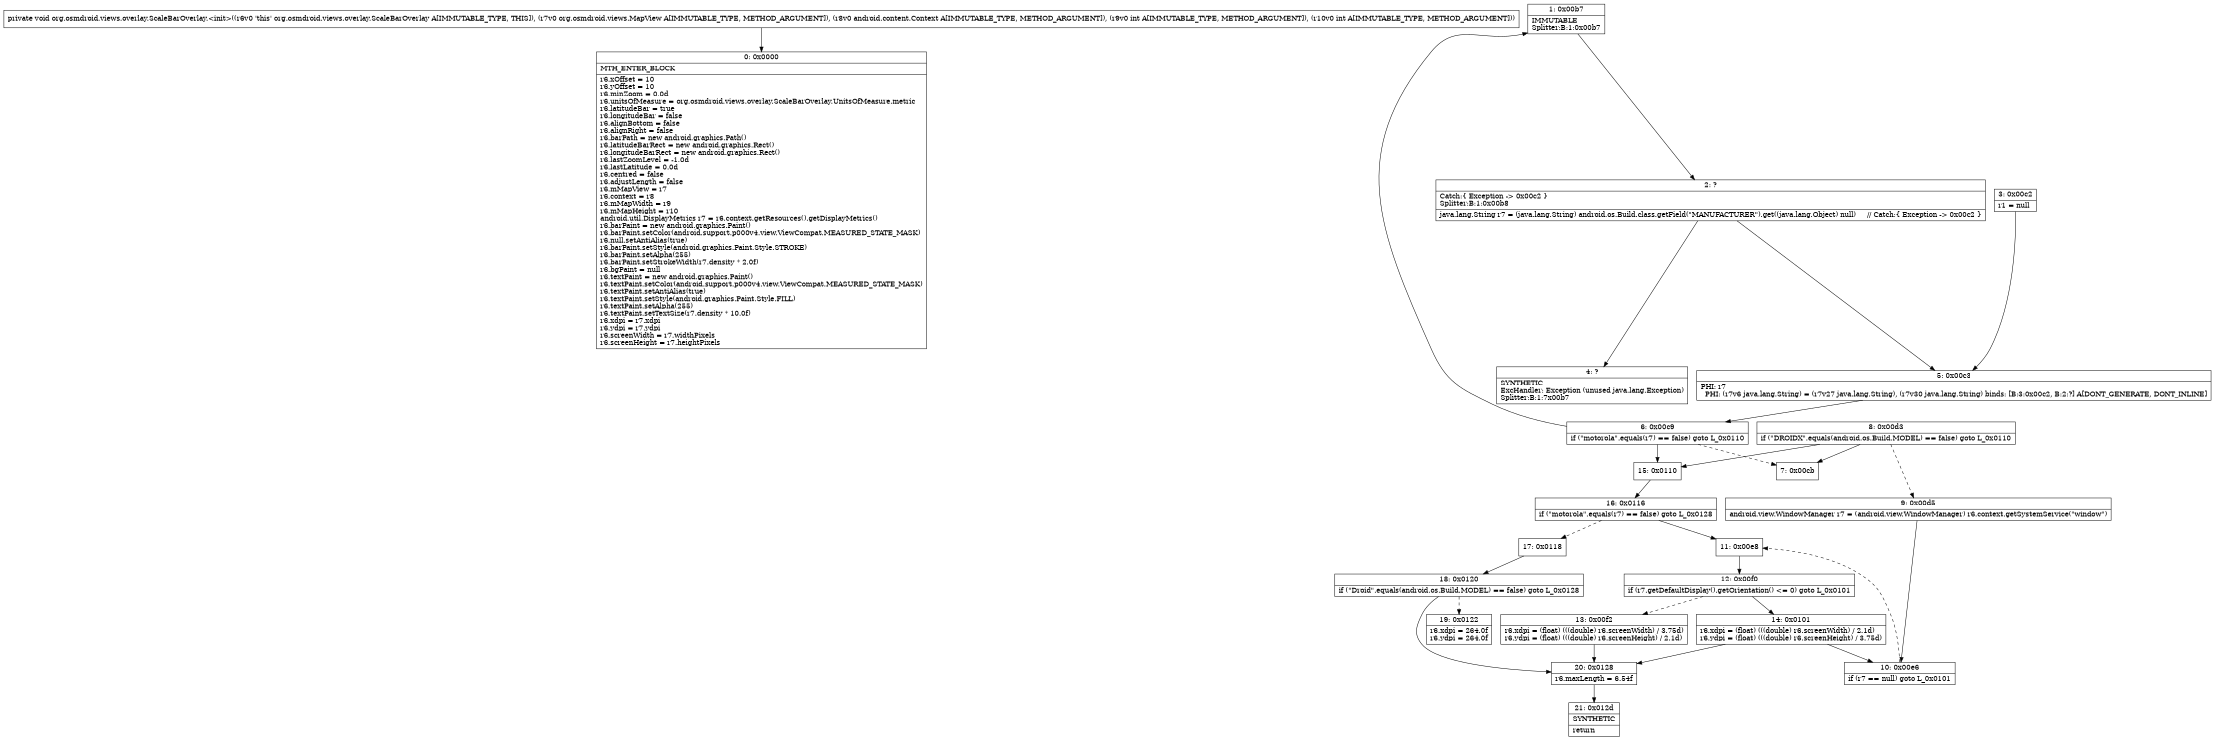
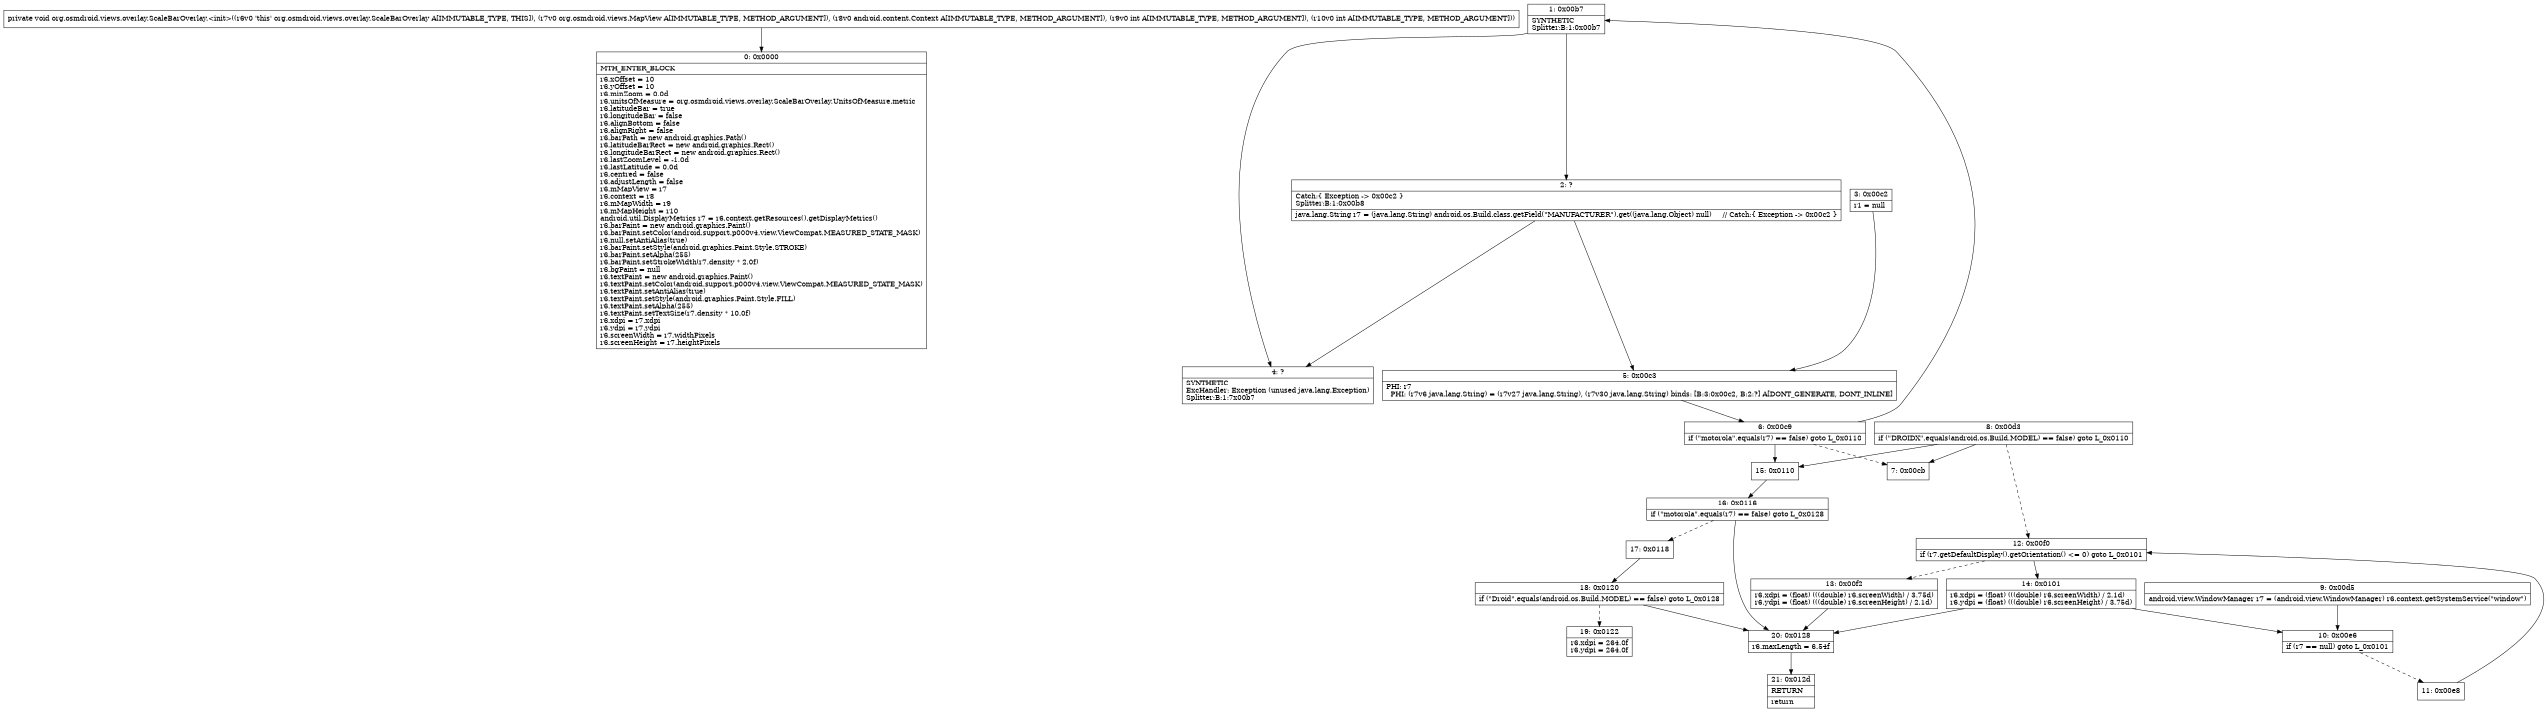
(1555, 21) -> (1553, 21)
none -> (1263, 85)
(1901, 469) -> (2017, 489)
(1685, 529) -> (1736, 579)
(1594, 719) -> (1787, 691)
